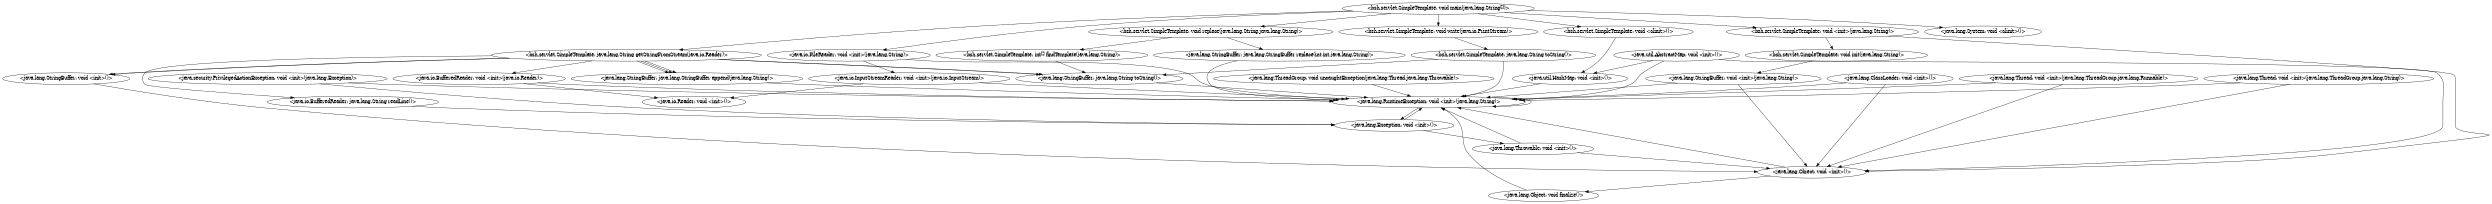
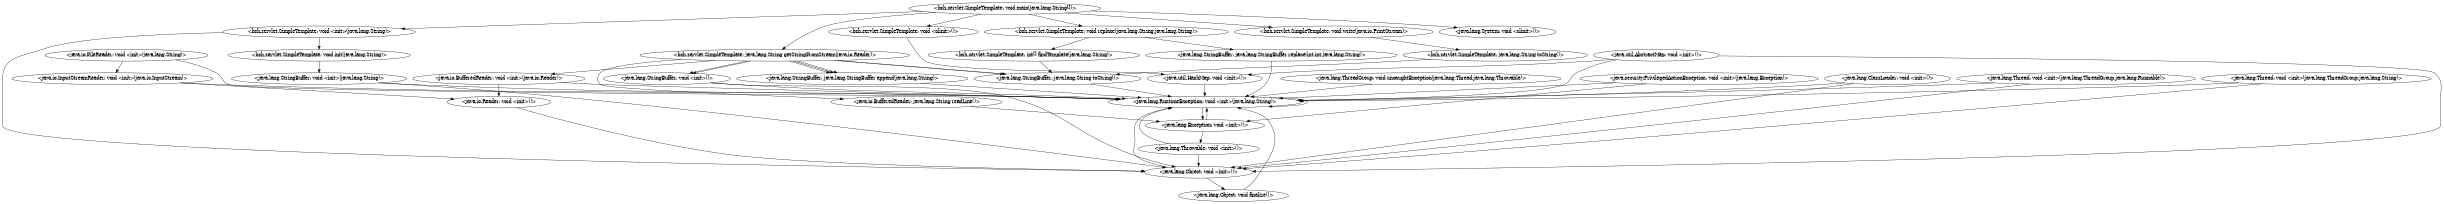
(1119, 23) -> none
(1494, 87) -> (814, 89)
none -> (826, 162)
